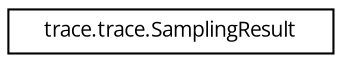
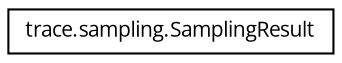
(171, 31) -> (171, 31)
